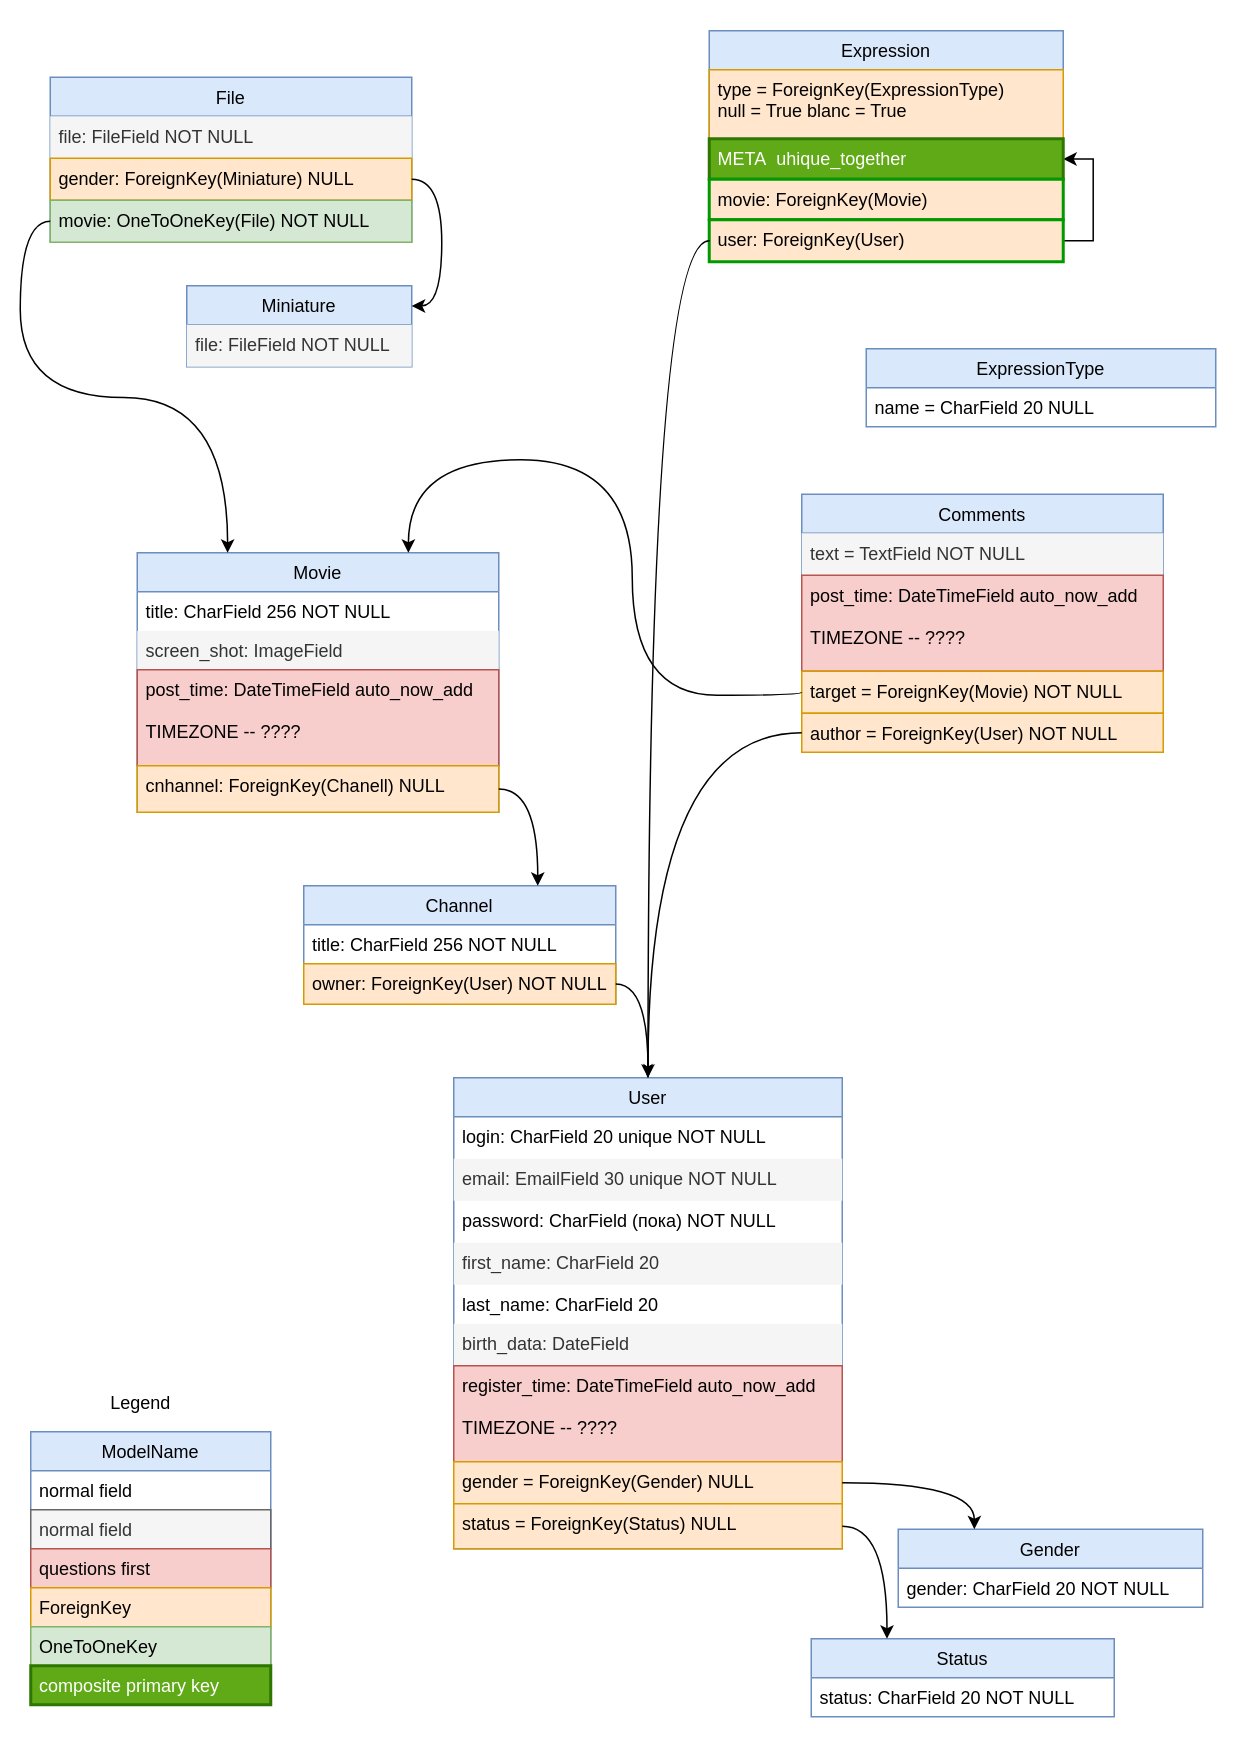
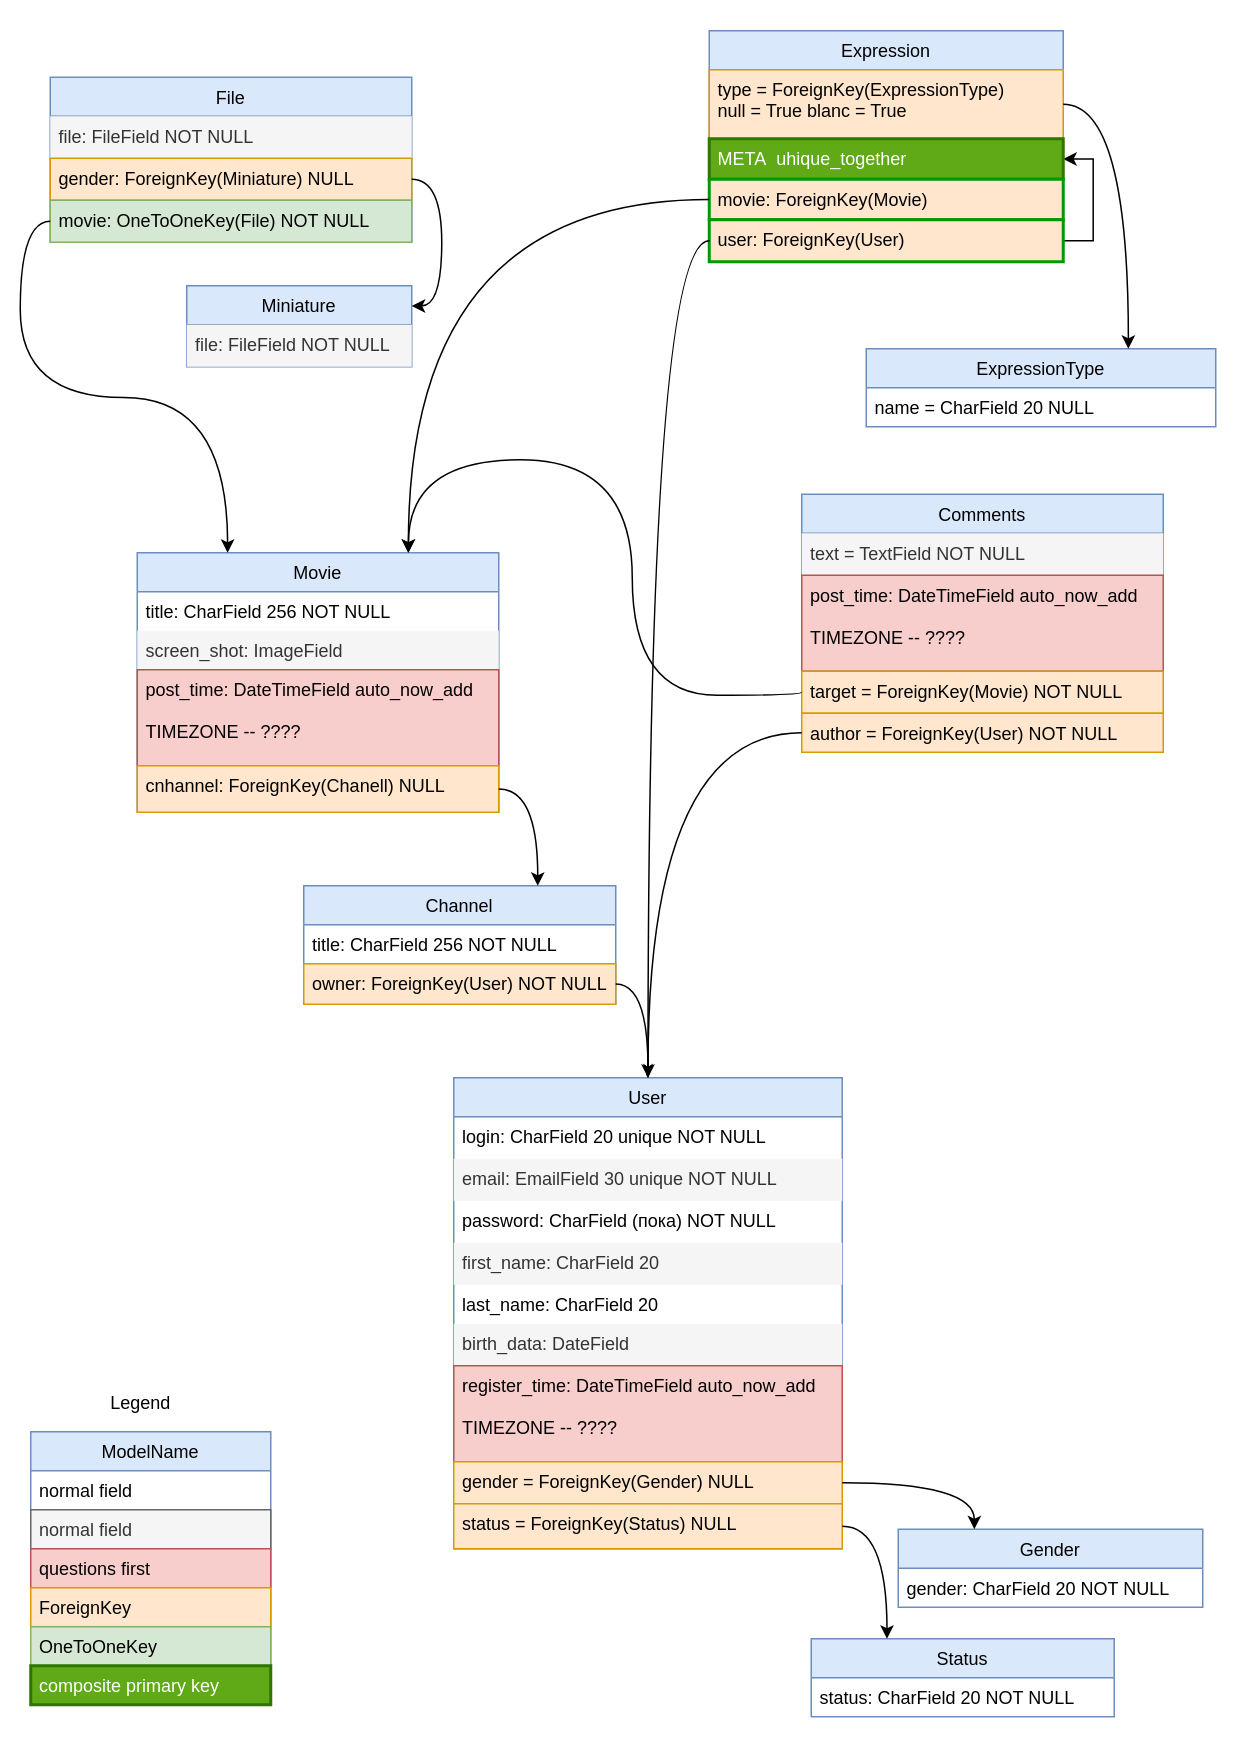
none -> (1121, 210)
none -> (483, 286)
